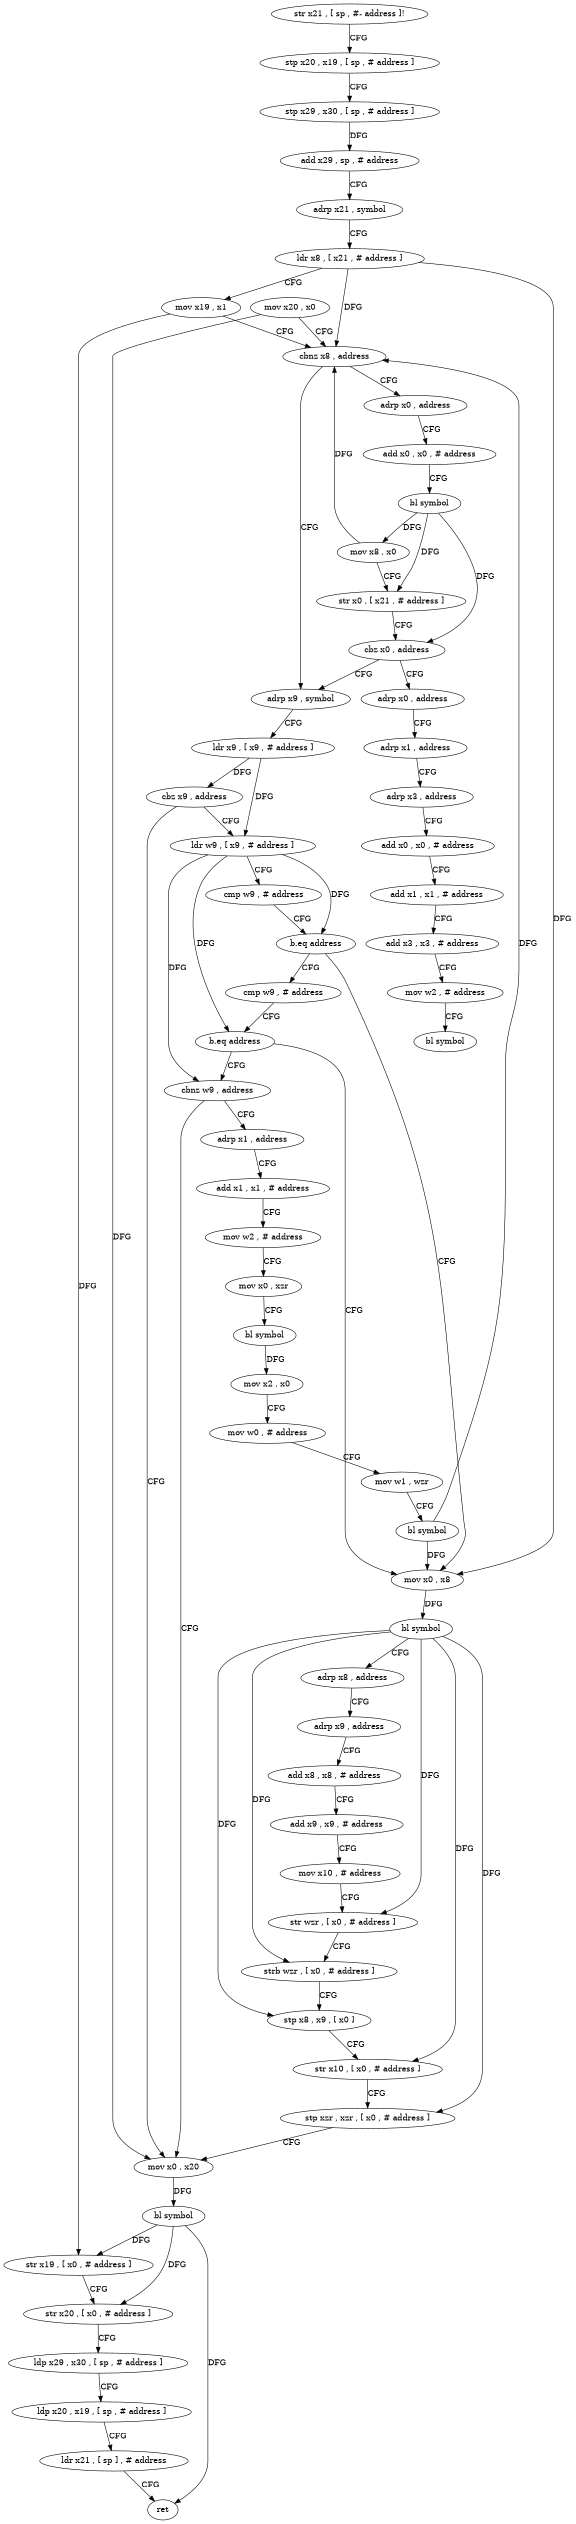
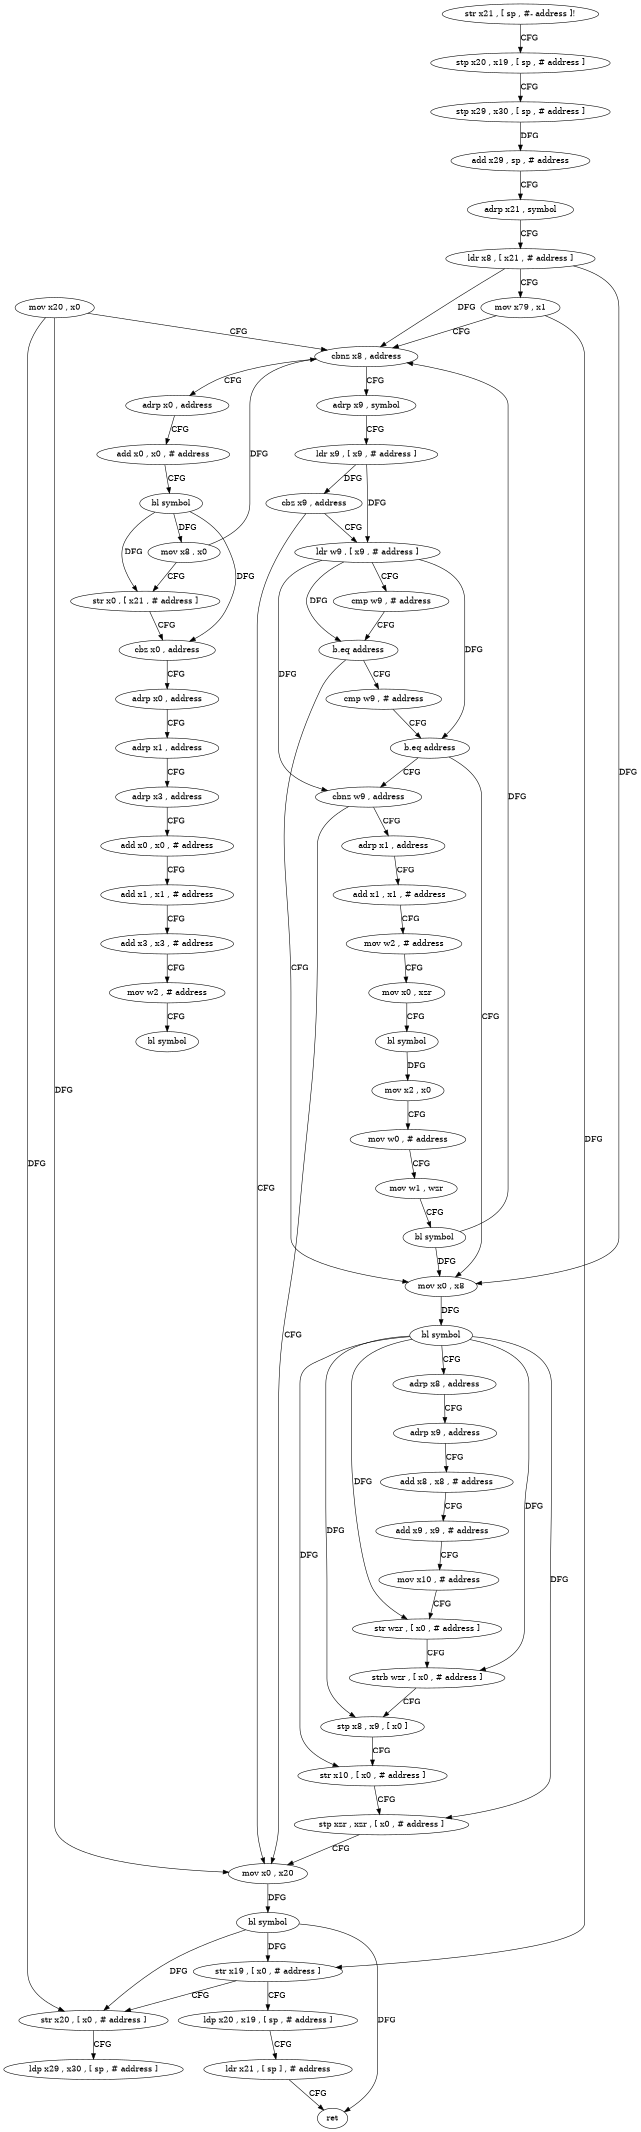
(201, 308) -> (520, 308)
(351, 673) -> none
none -> (28, 1168)
(100, 2385) -> (268, 1993)
